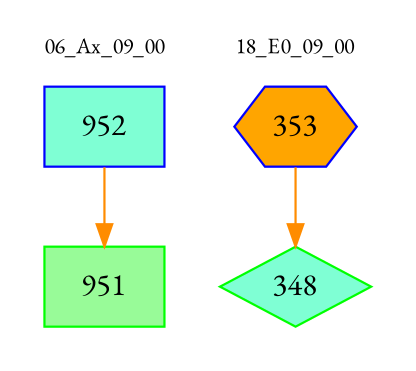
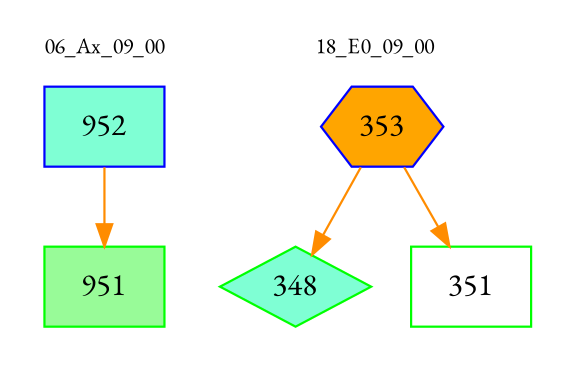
none -> (471, 287)
